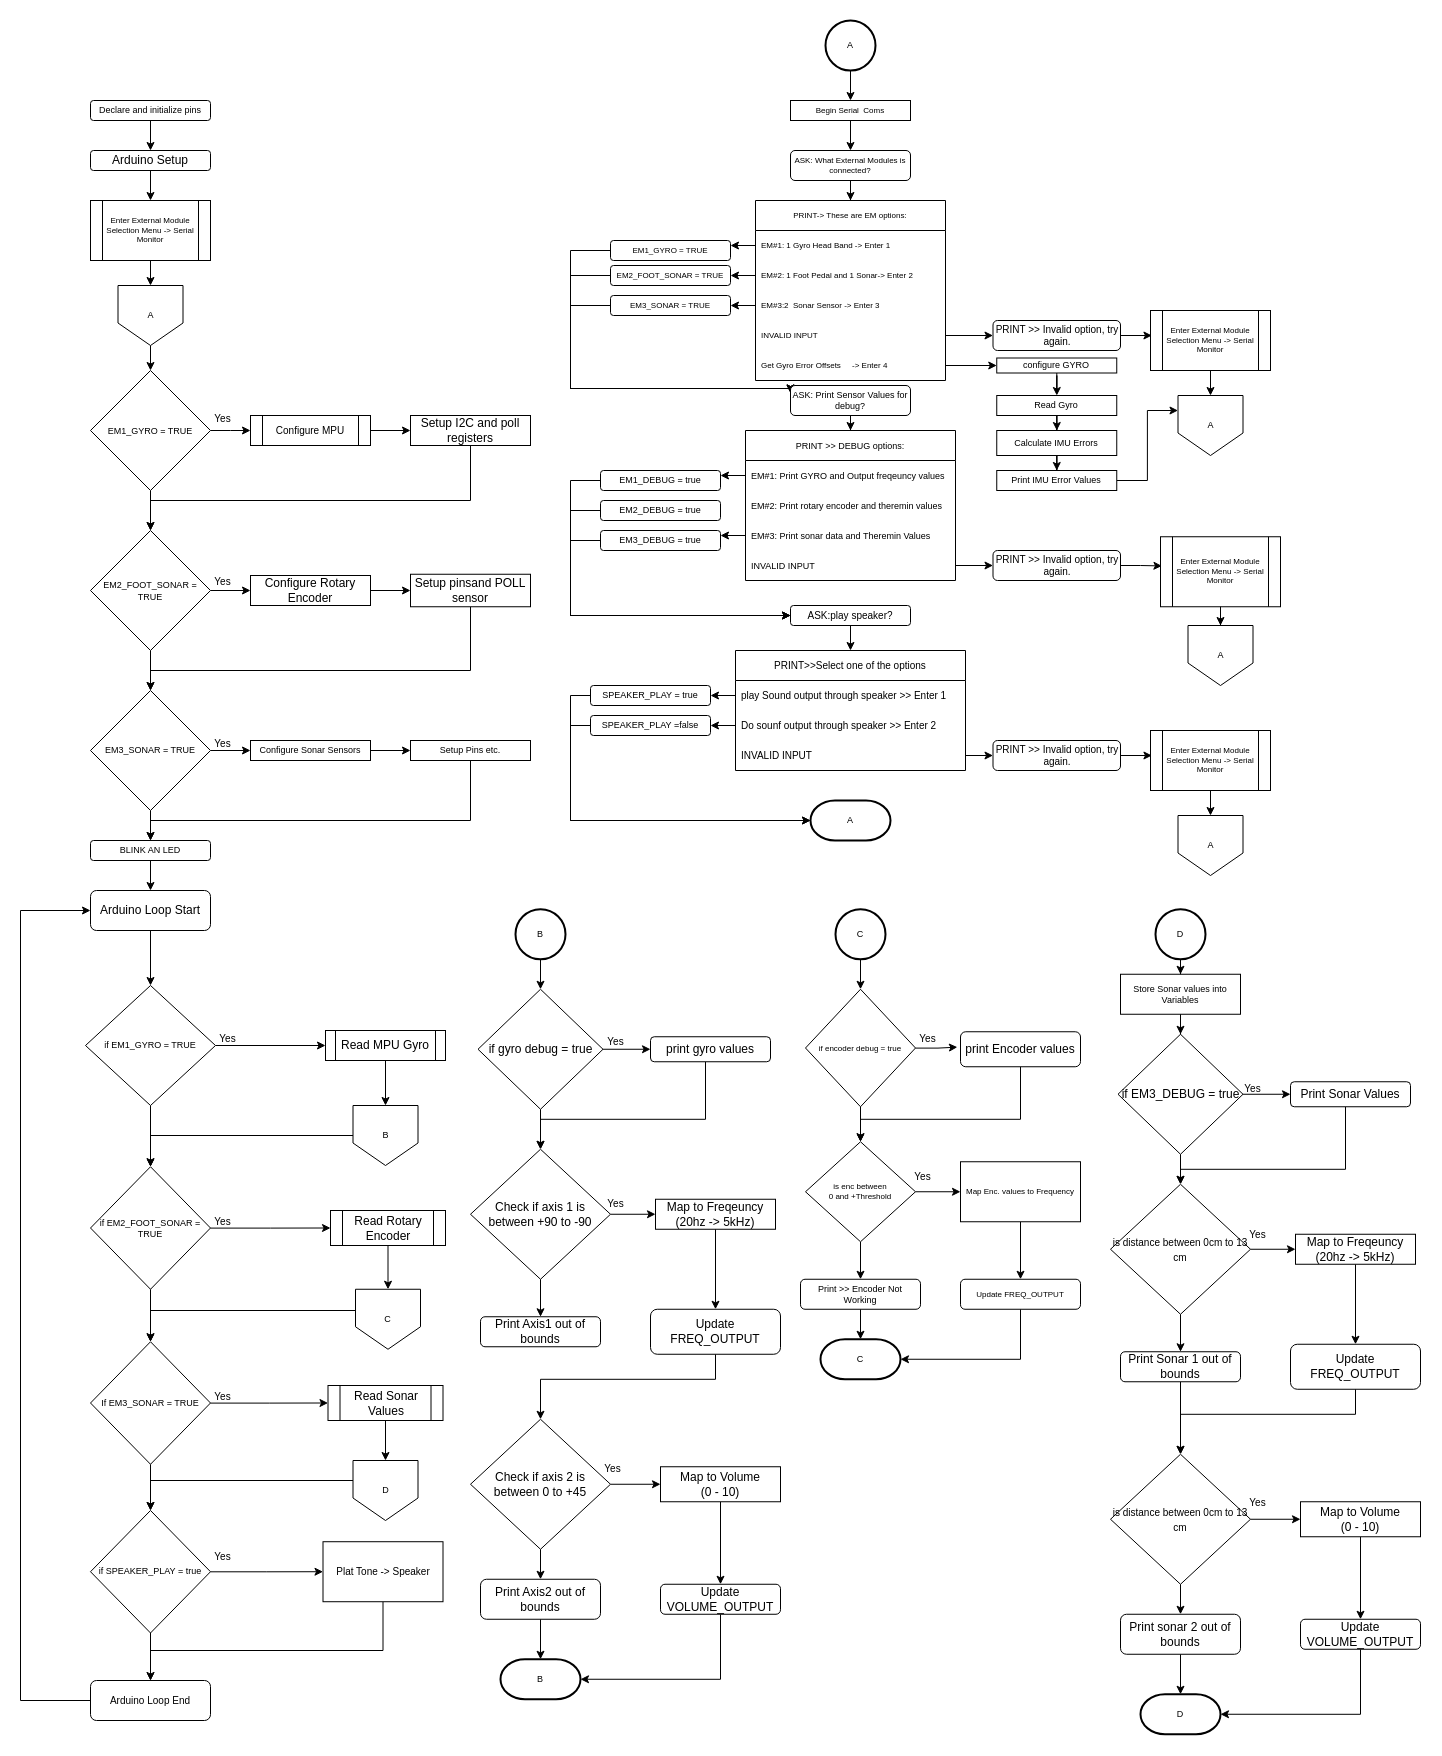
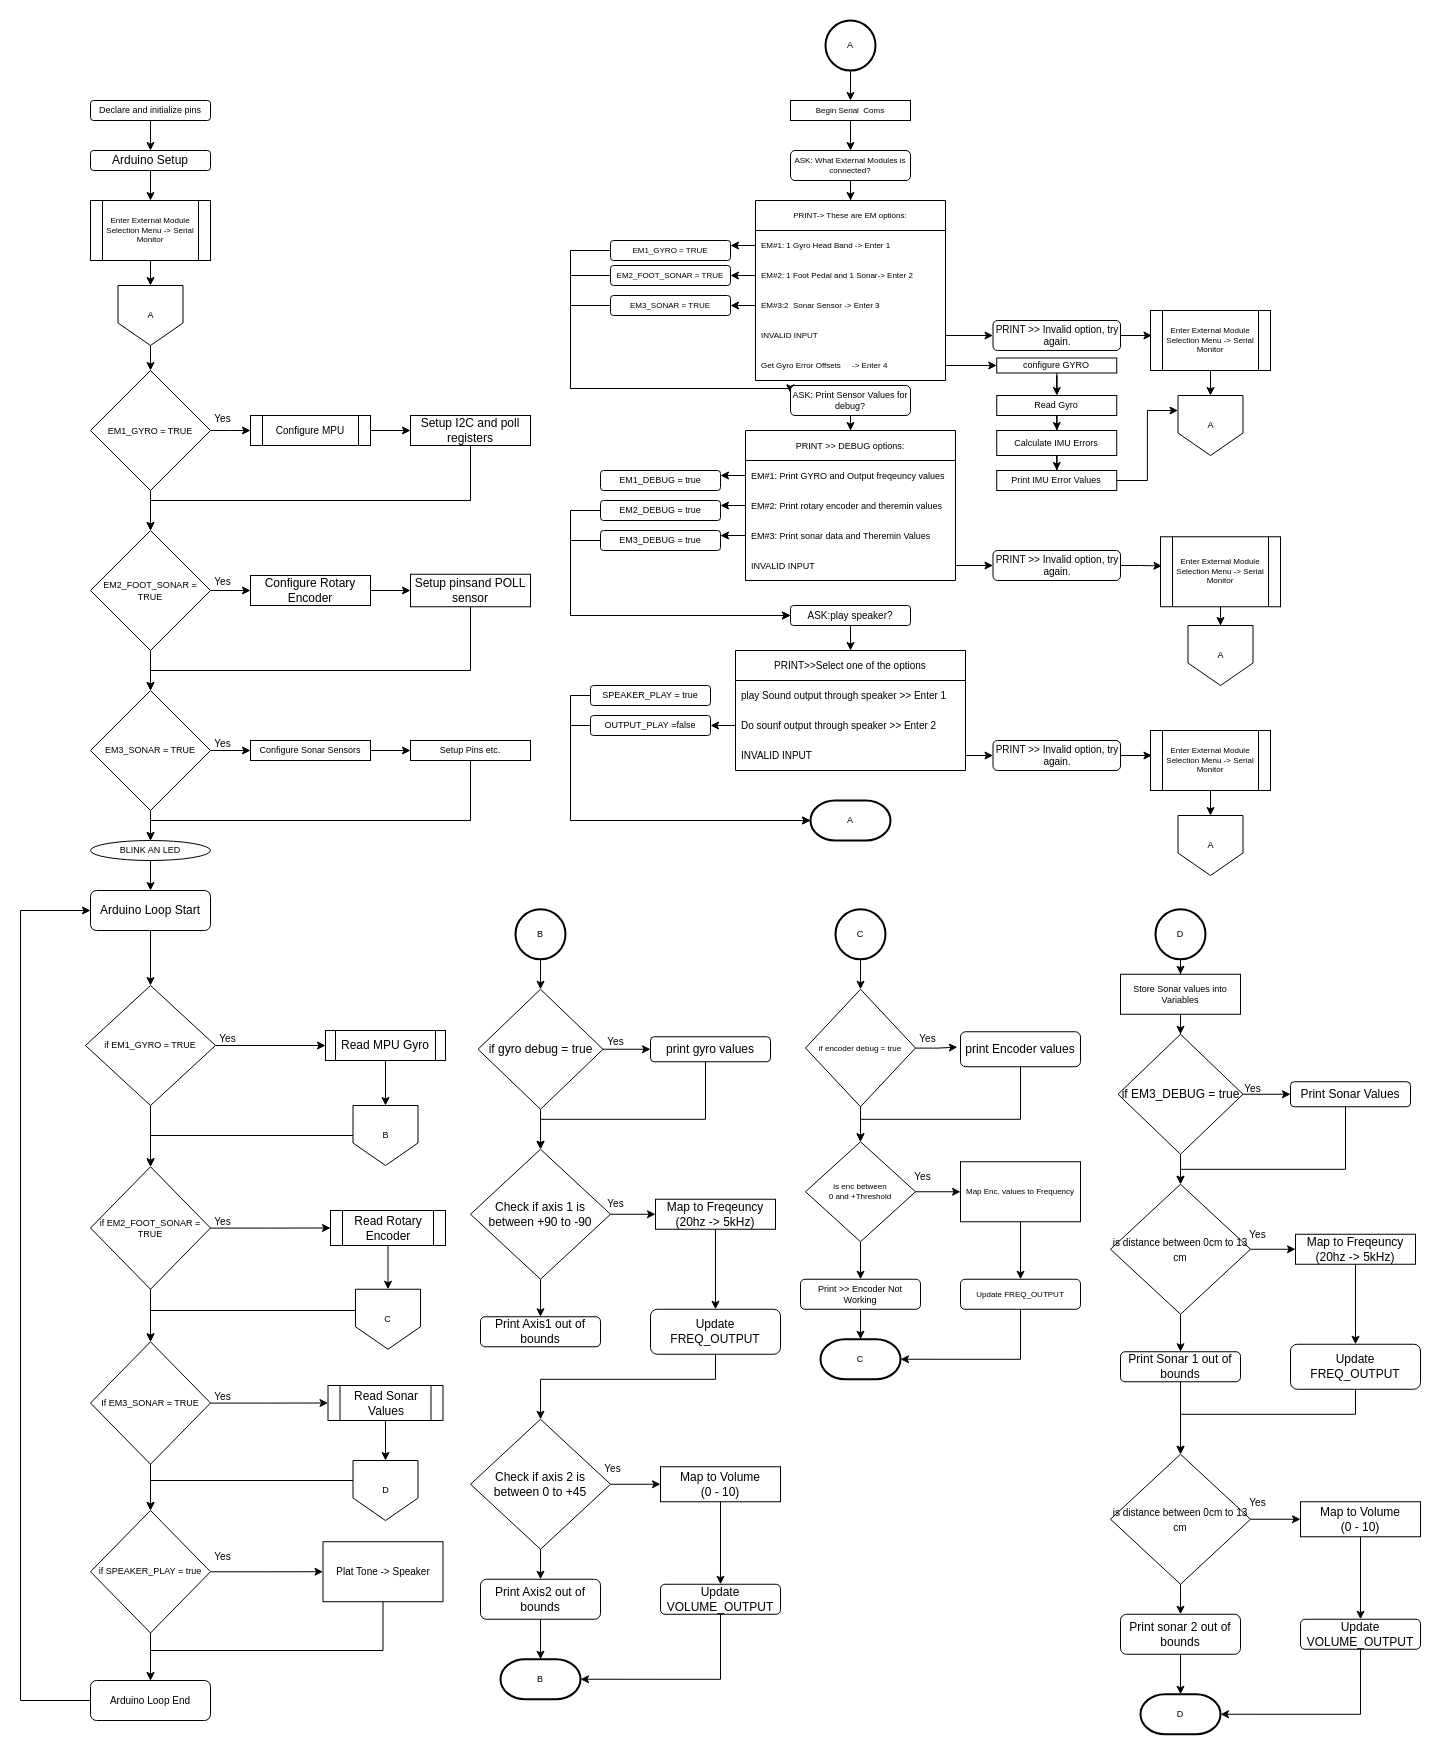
(572, 481) -> none
none -> (731, 506)
(721, 696) -> none
(651, 726) -> (651, 726)
(151, 851) -> (151, 851)
